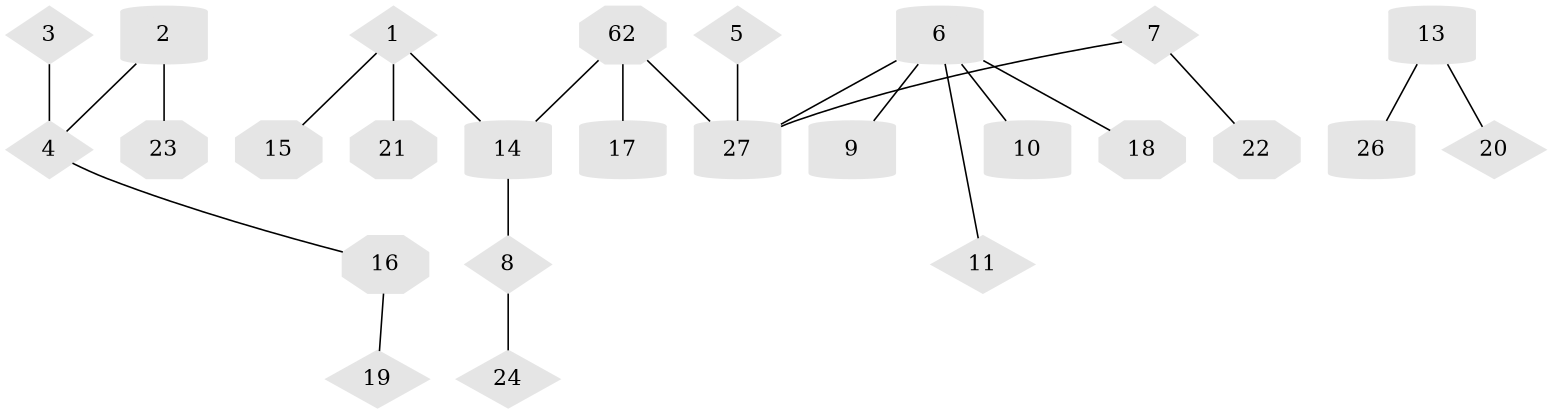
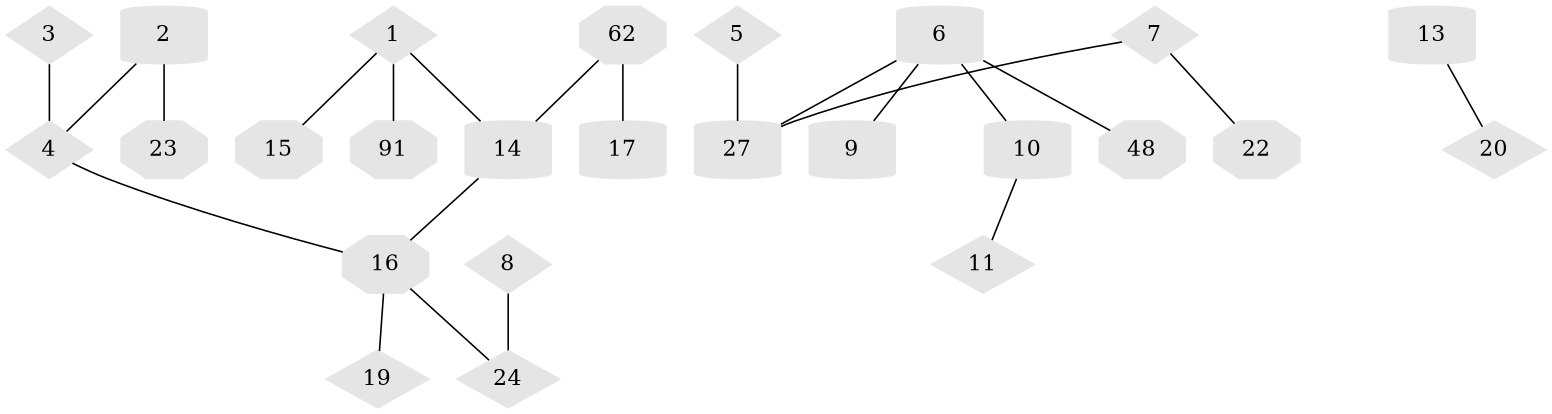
(679, 91) -> none
(393, 150) -> (393, 150)
(1142, 150) -> (1142, 150)
(1372, 150) -> none
(962, 151) -> (1004, 210)
(508, 207) -> (444, 209)
none -> (450, 324)
